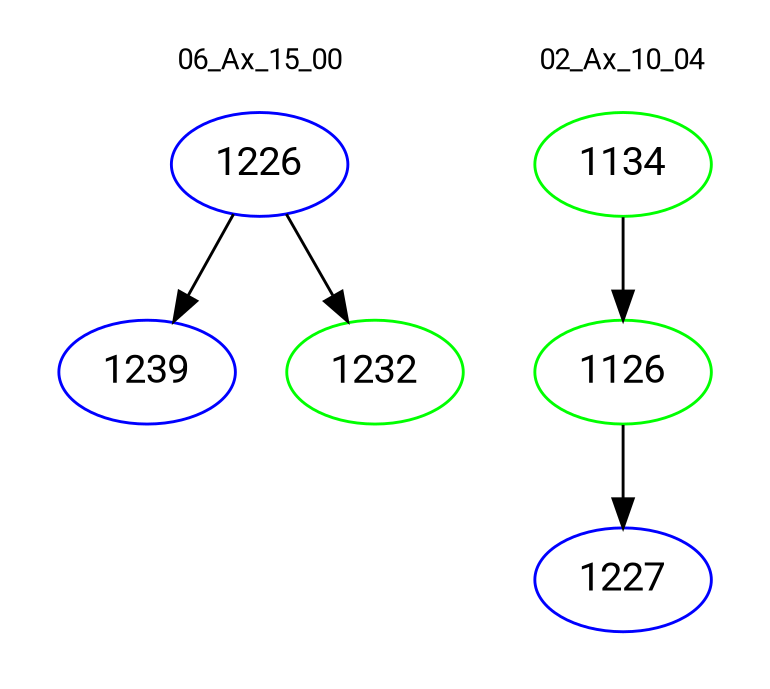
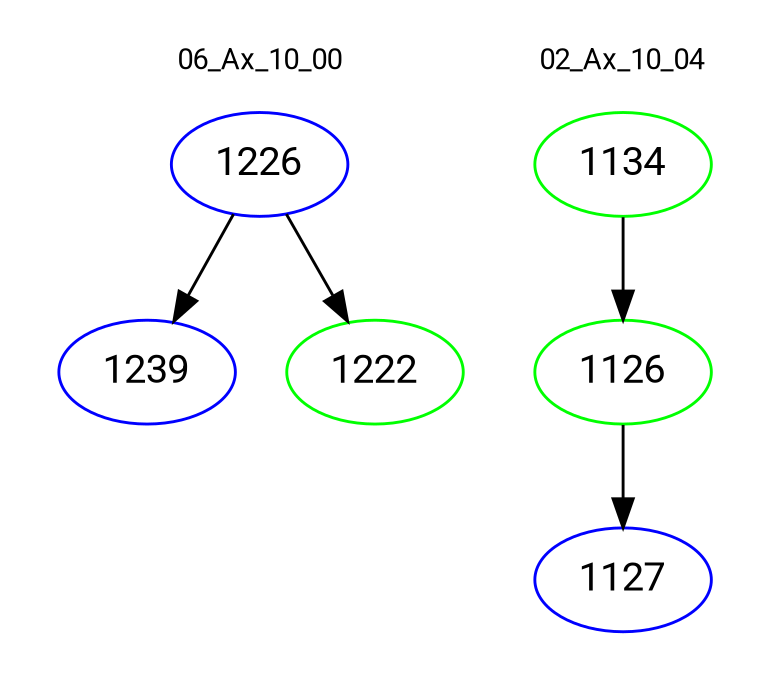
(261, 62) -> (261, 62)
(375, 372) -> (375, 372)
(623, 580) -> (623, 580)
